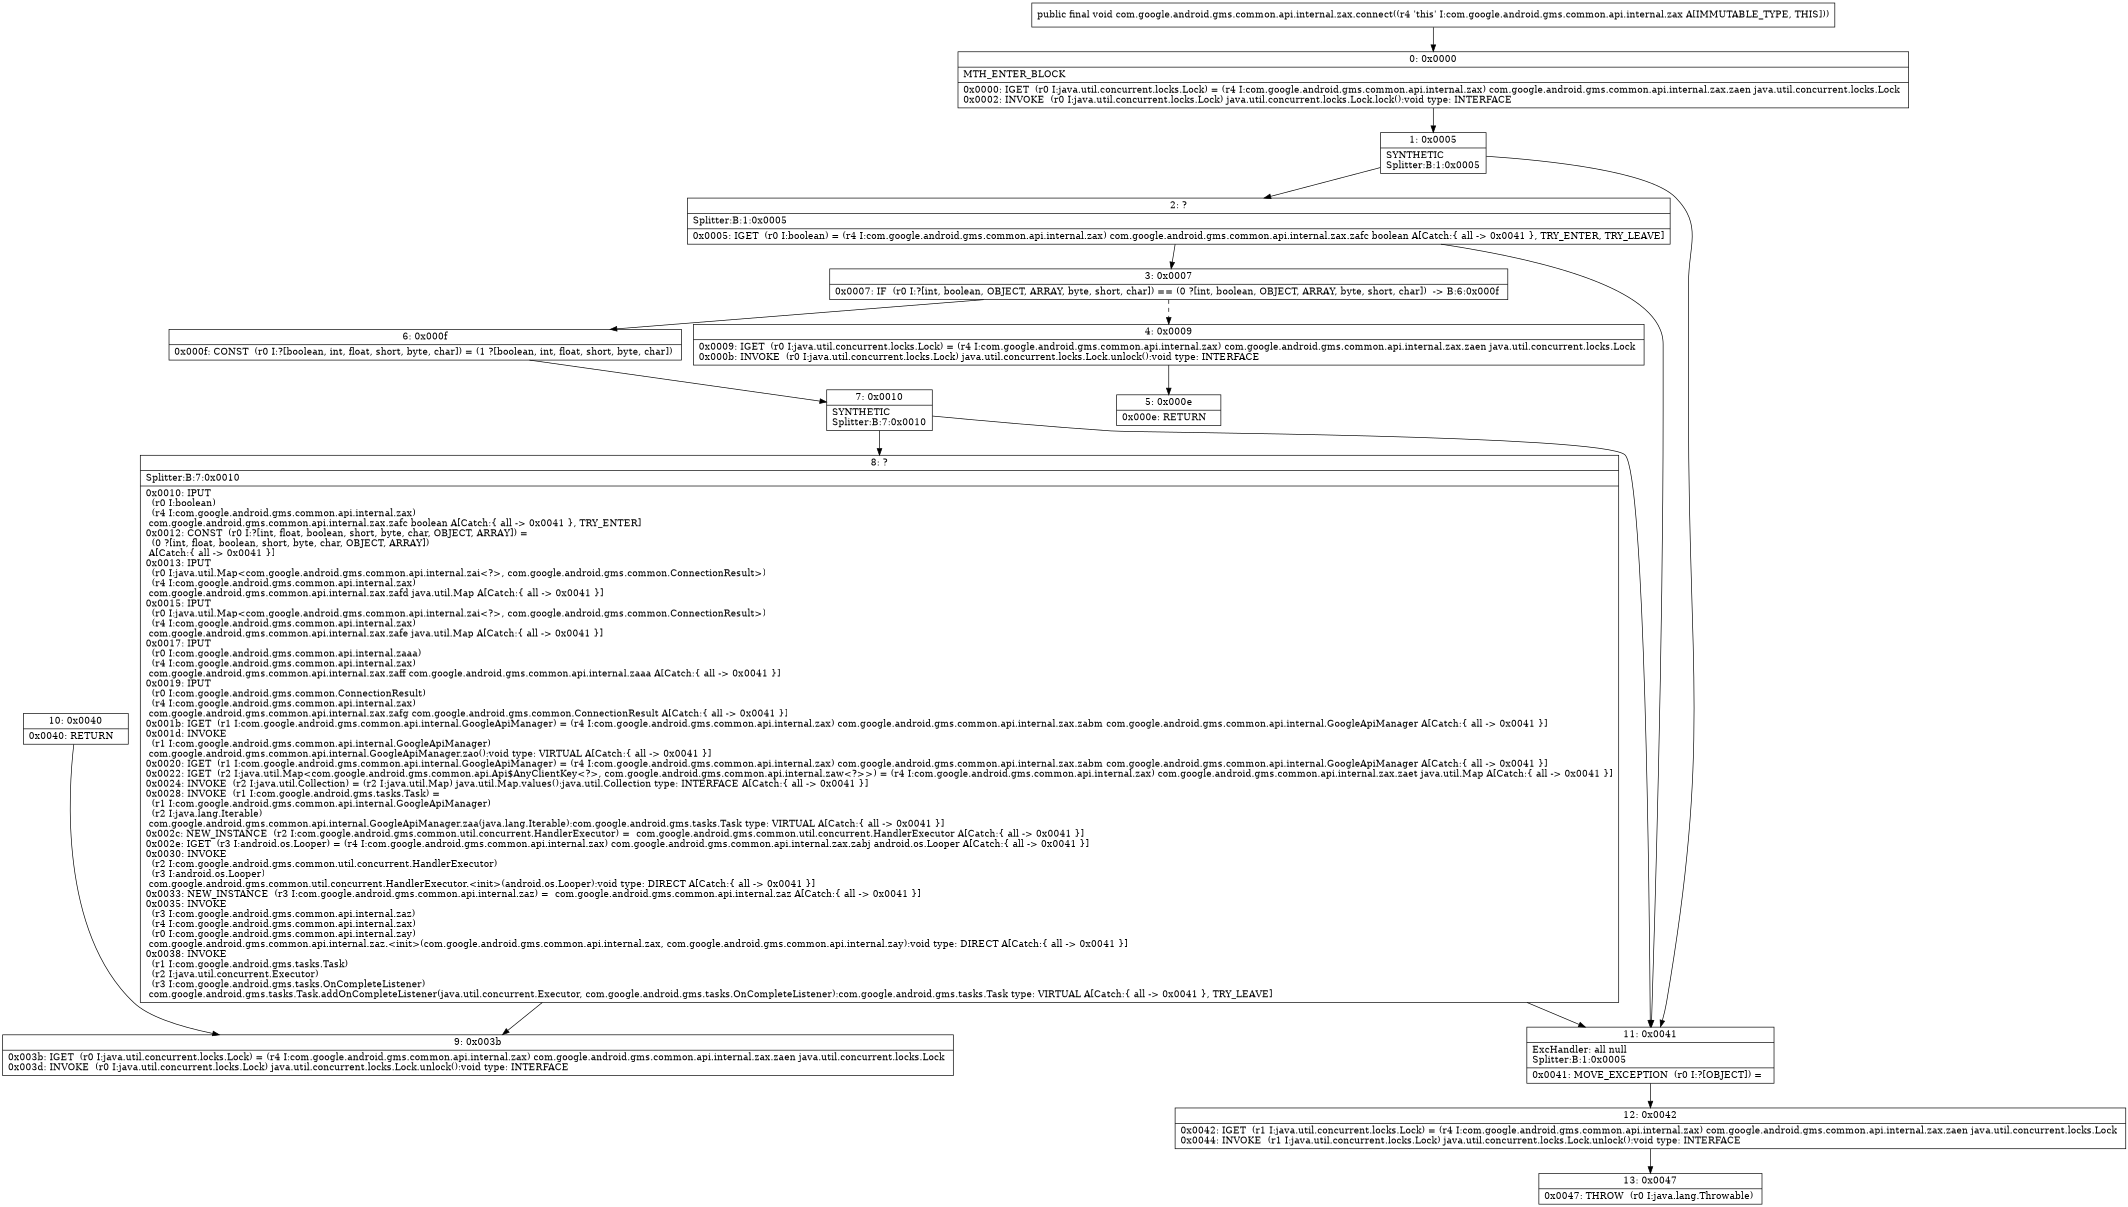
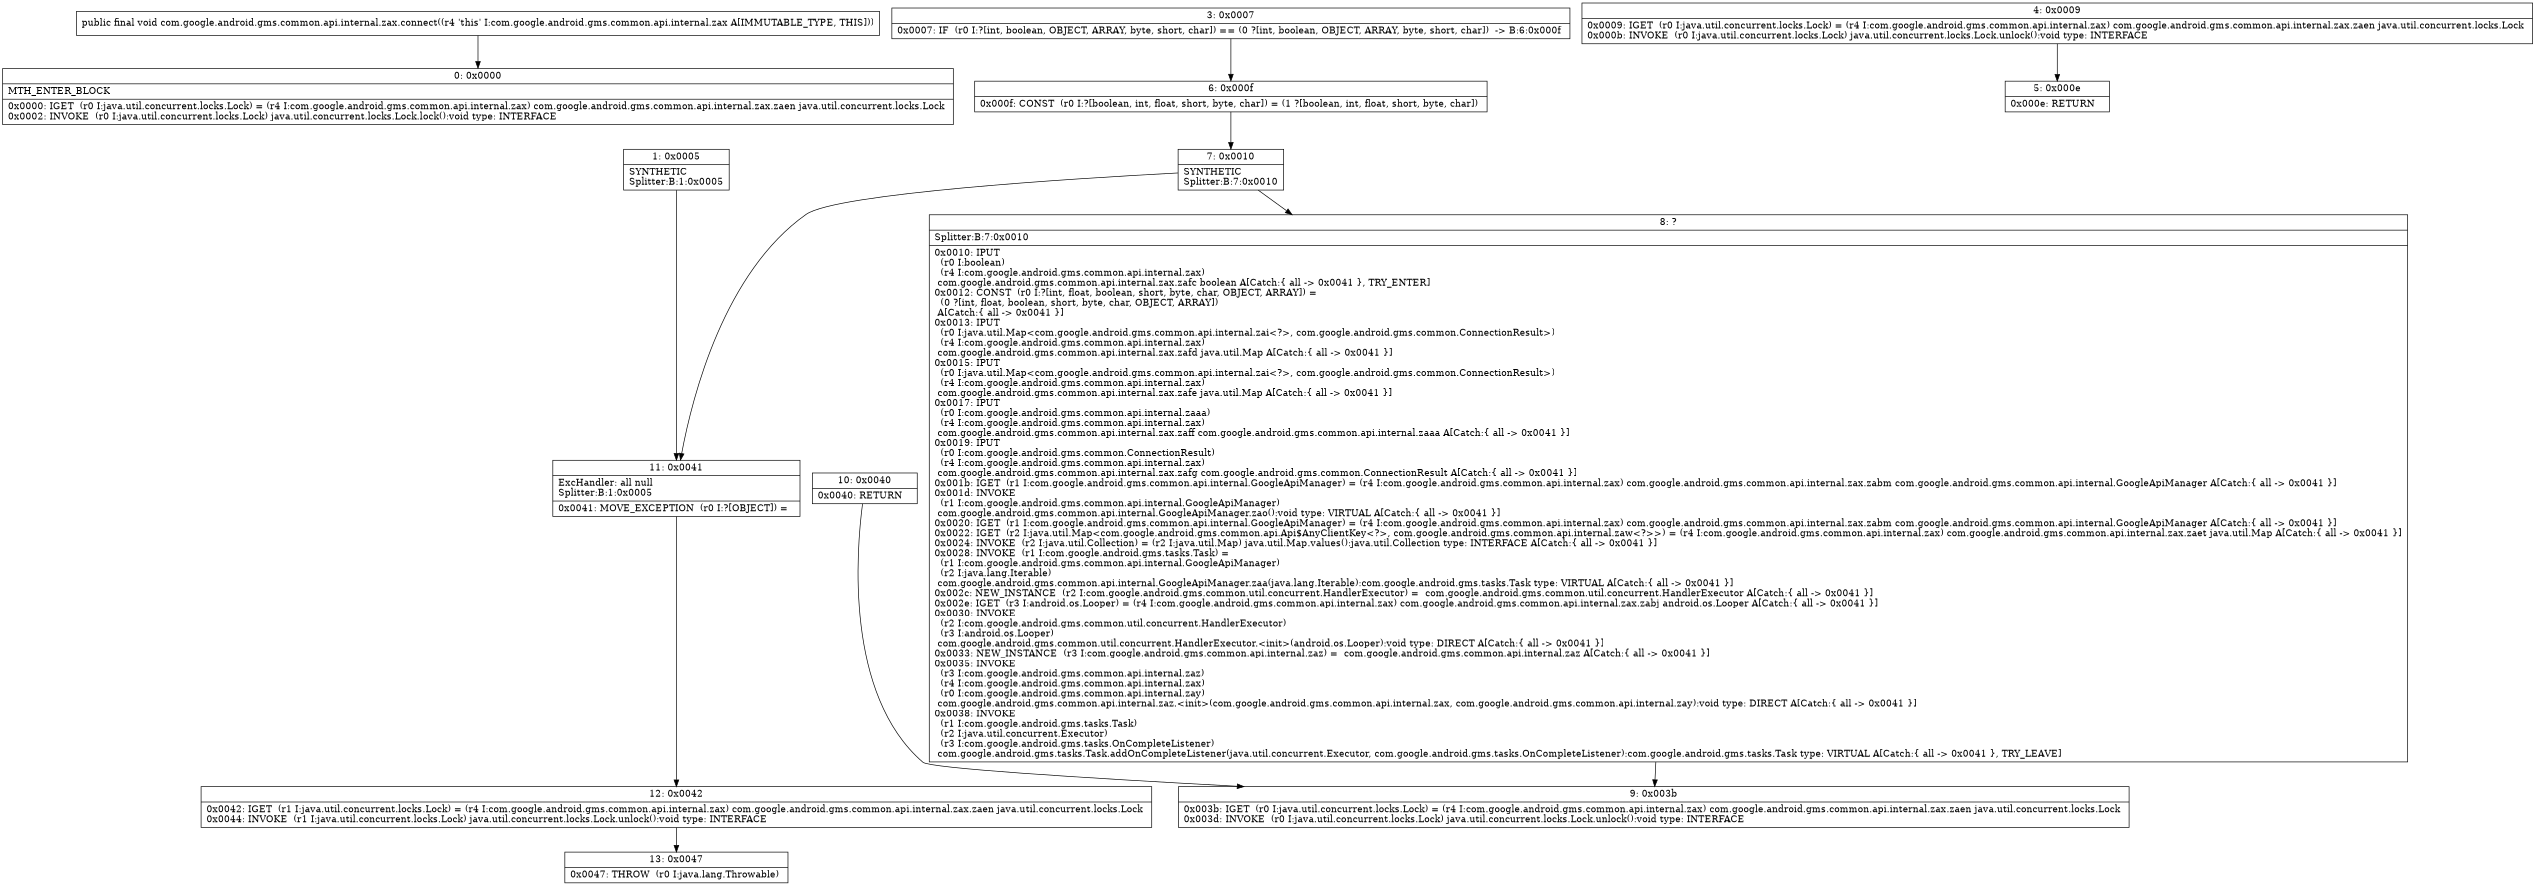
(1433, 117) -> none
(1179, 221) -> none
(1169, 309) -> none
(1553, 1013) -> none
